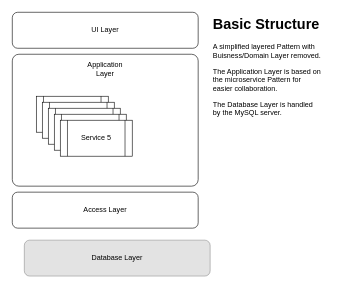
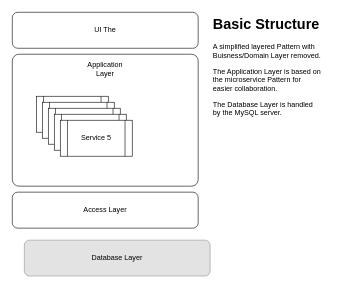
(105, 30) -> (105, 30)
